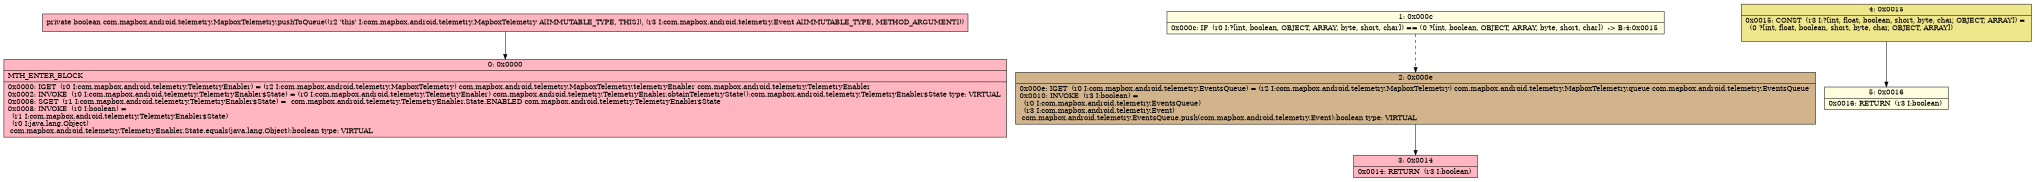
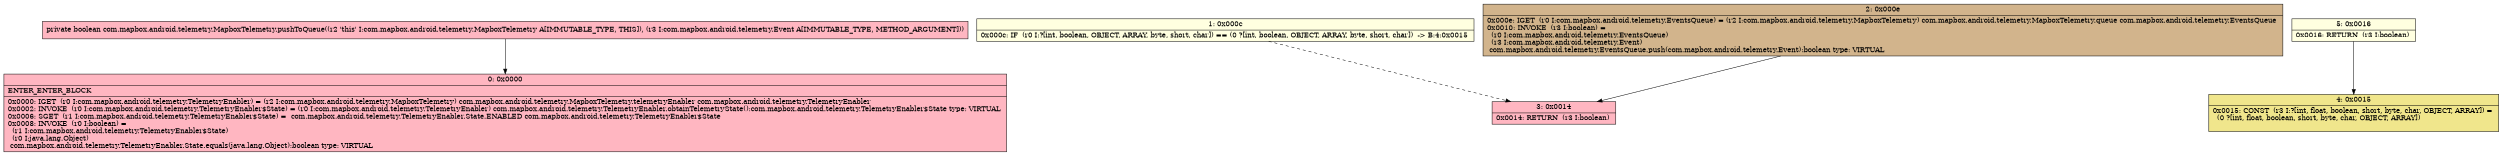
(1416, 51) -> (1387, 71)
(1886, 62) -> (2354, 65)
(45, 76) -> (50, 91)
